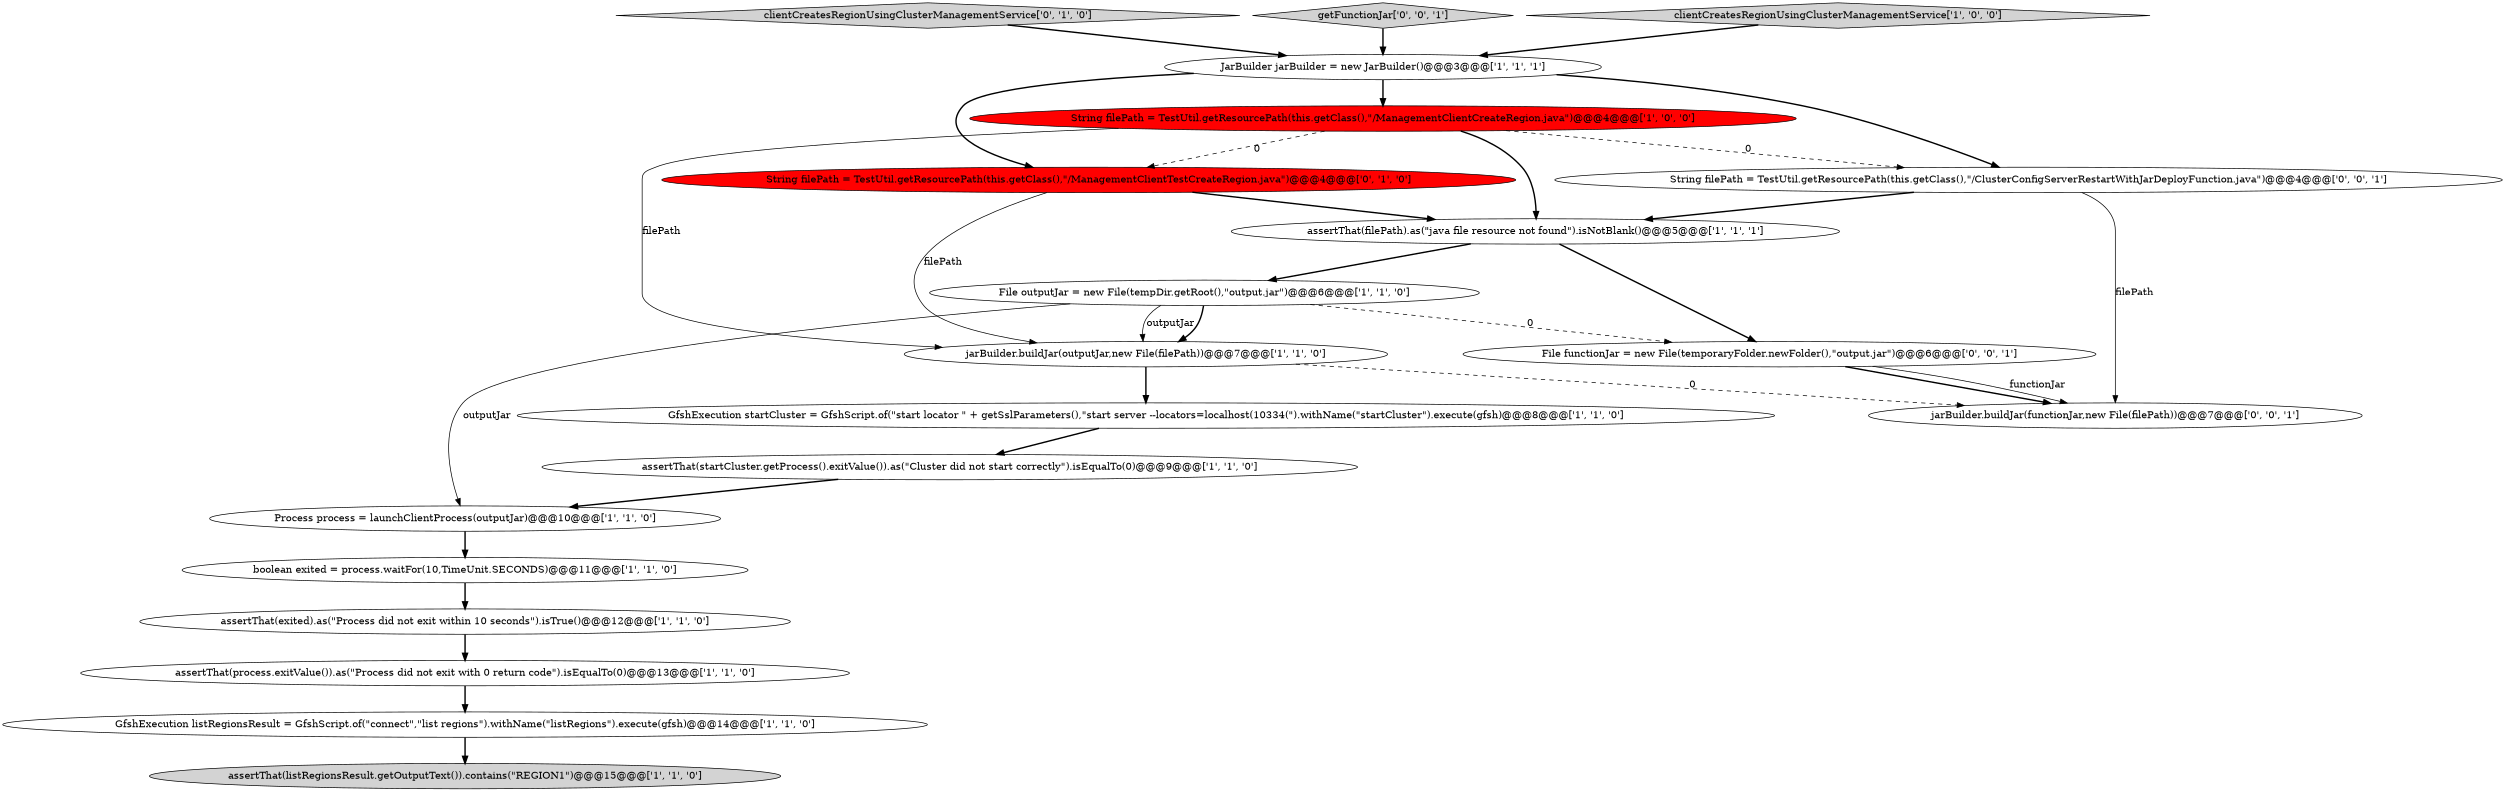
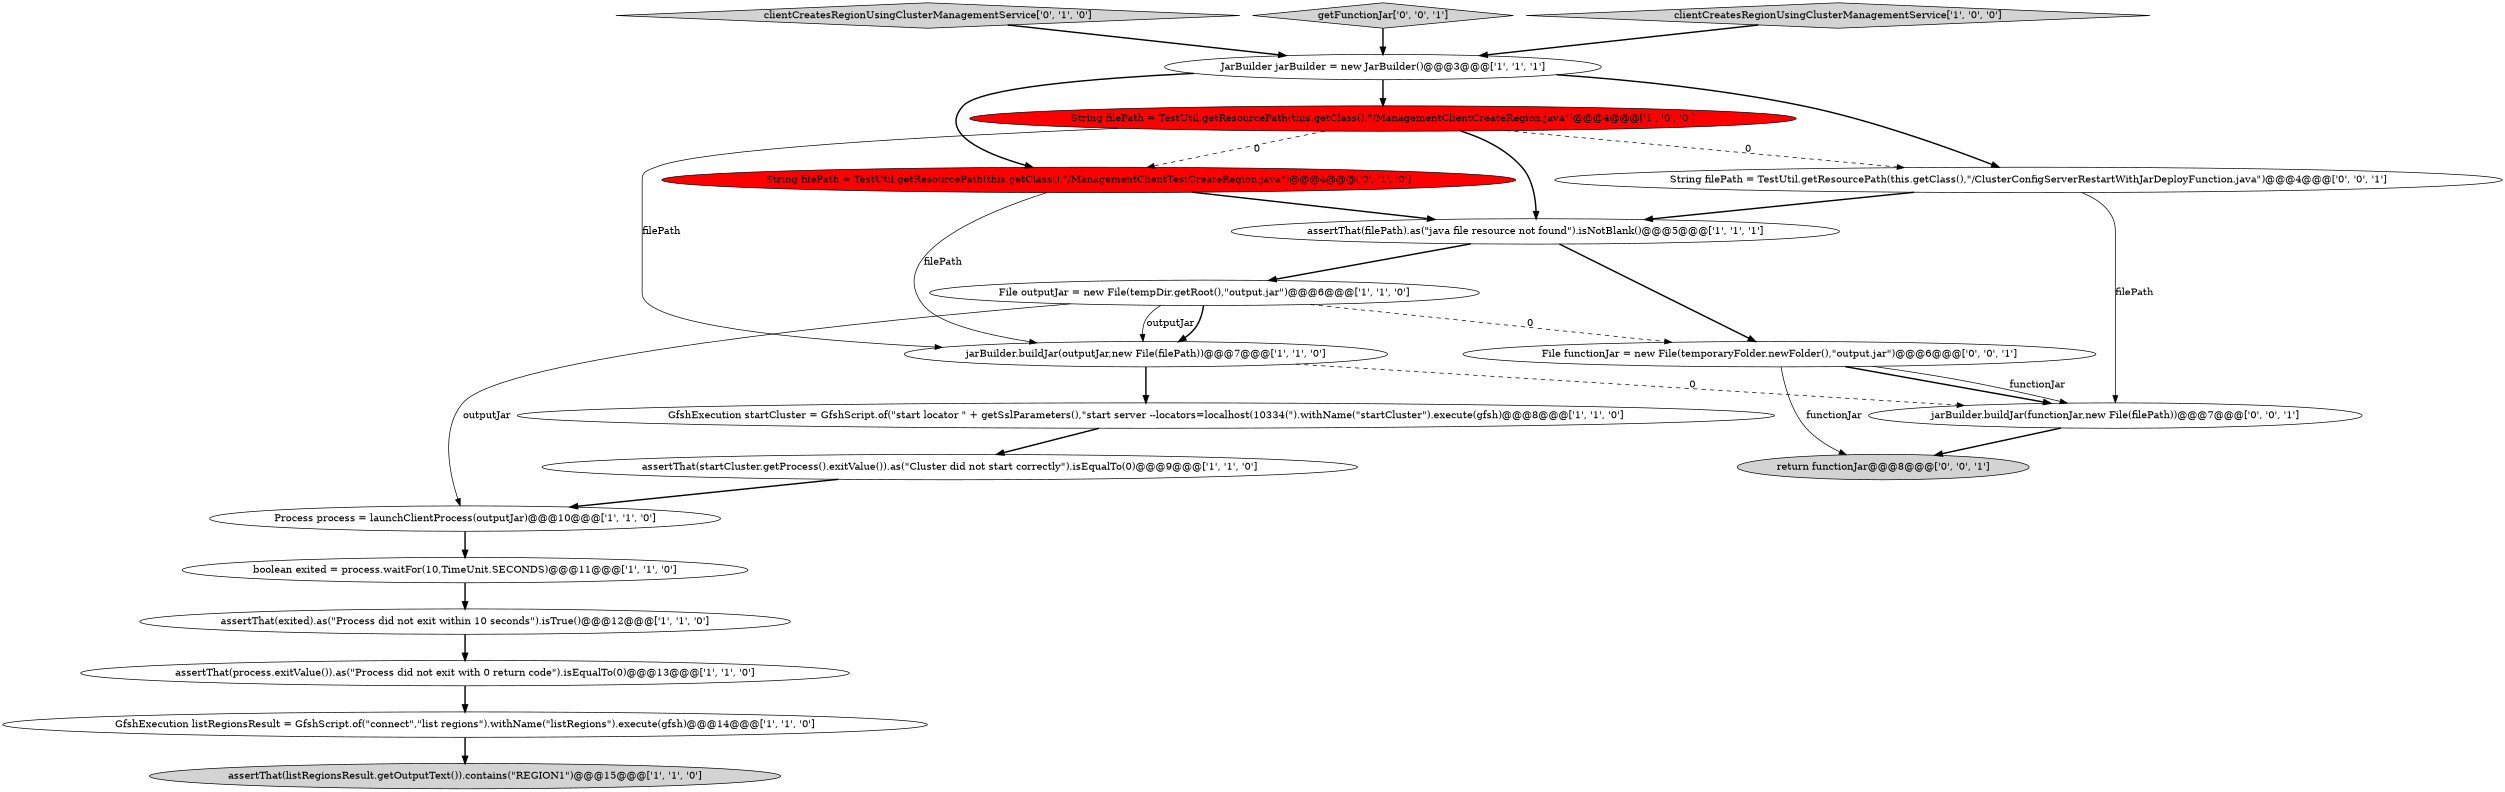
none -> (1883, 467)
